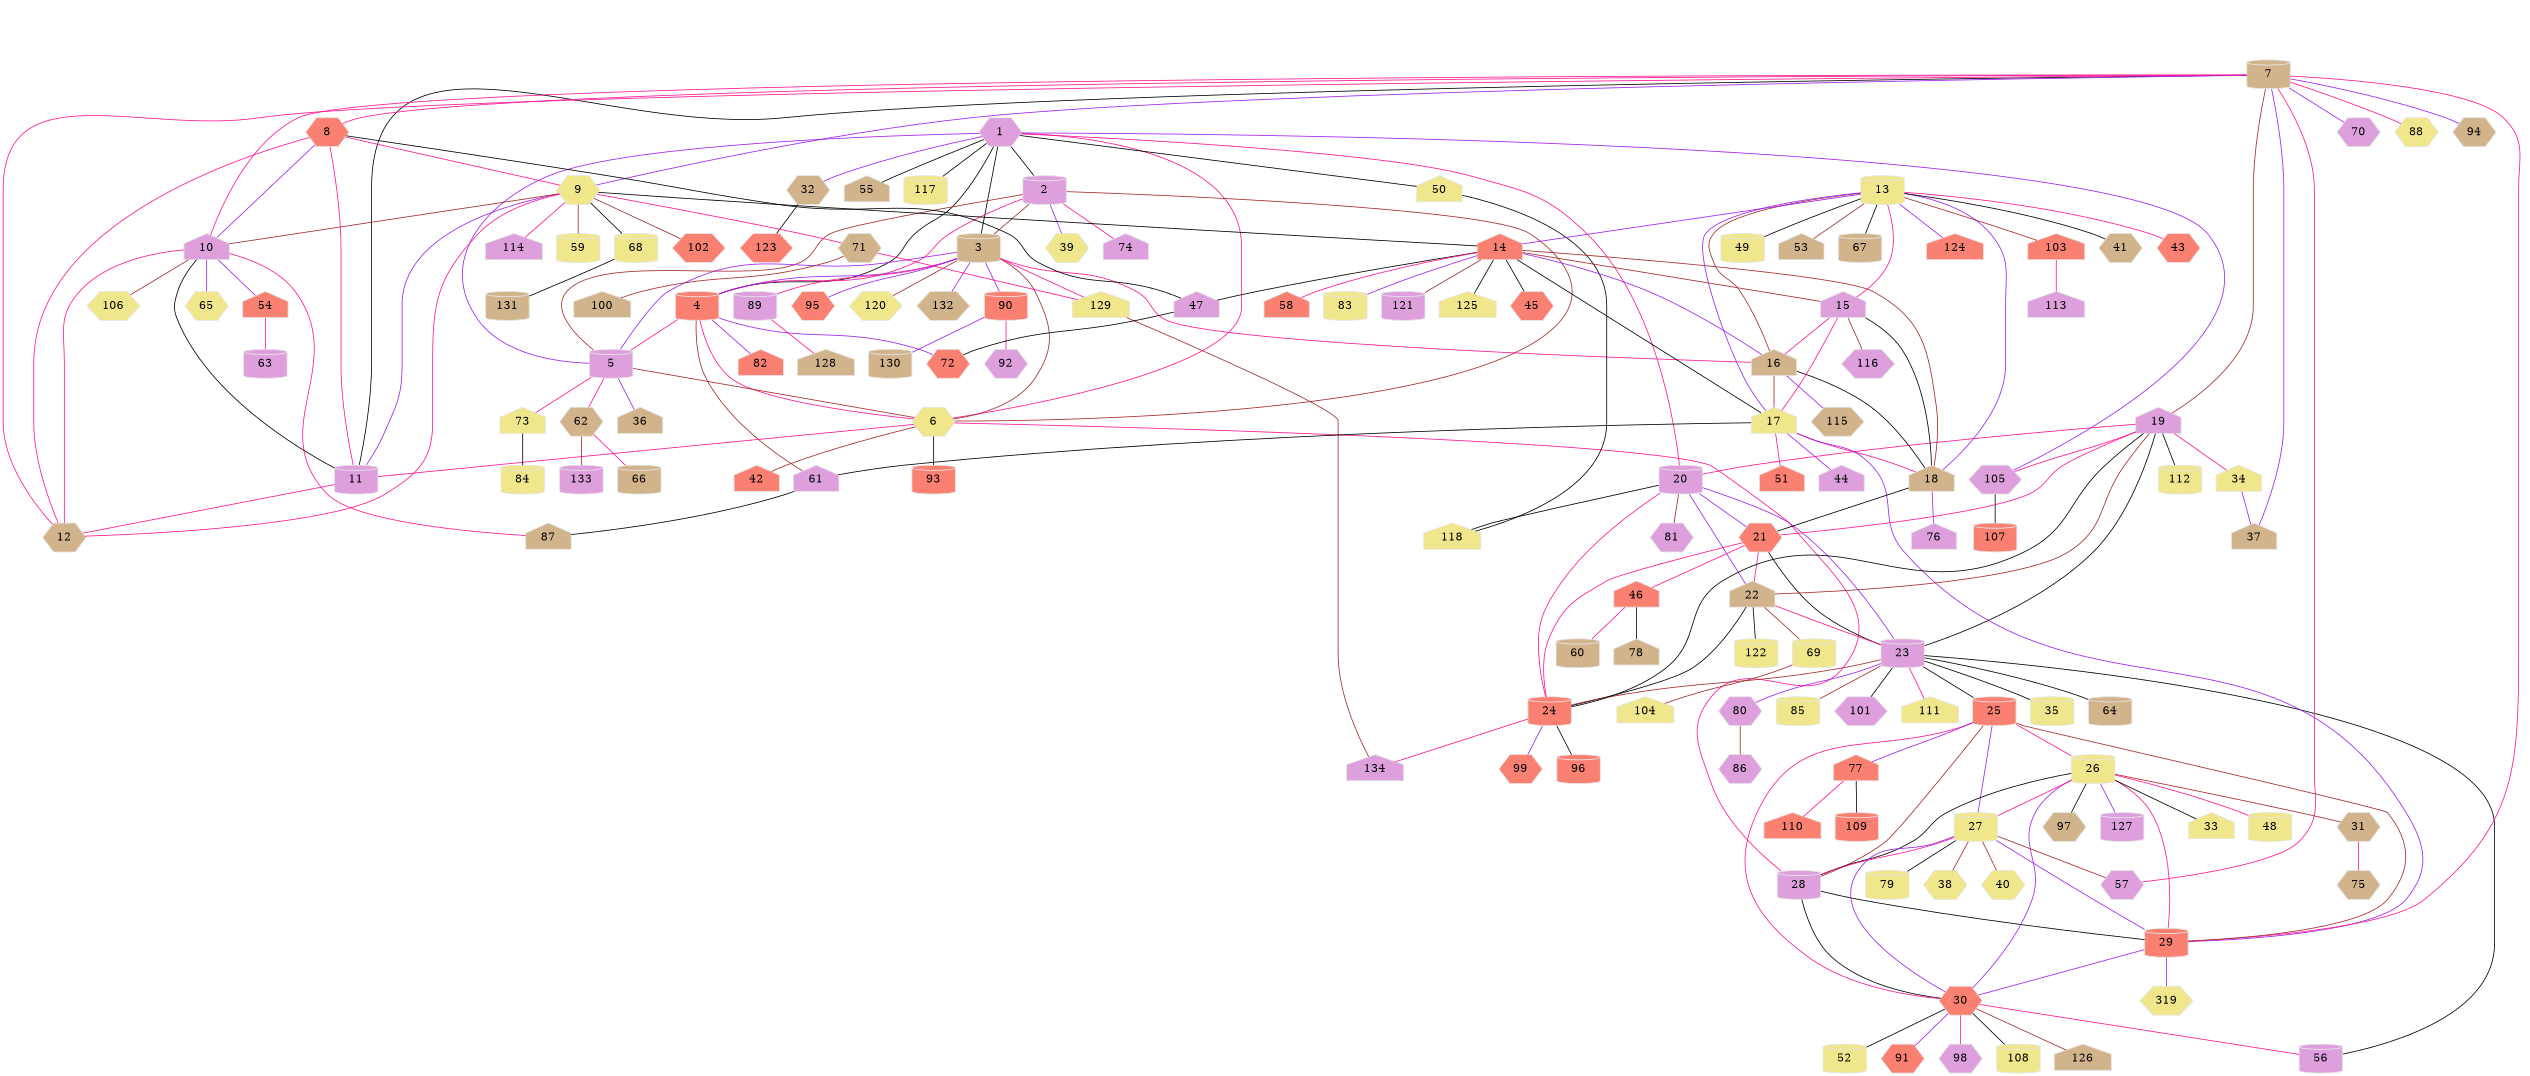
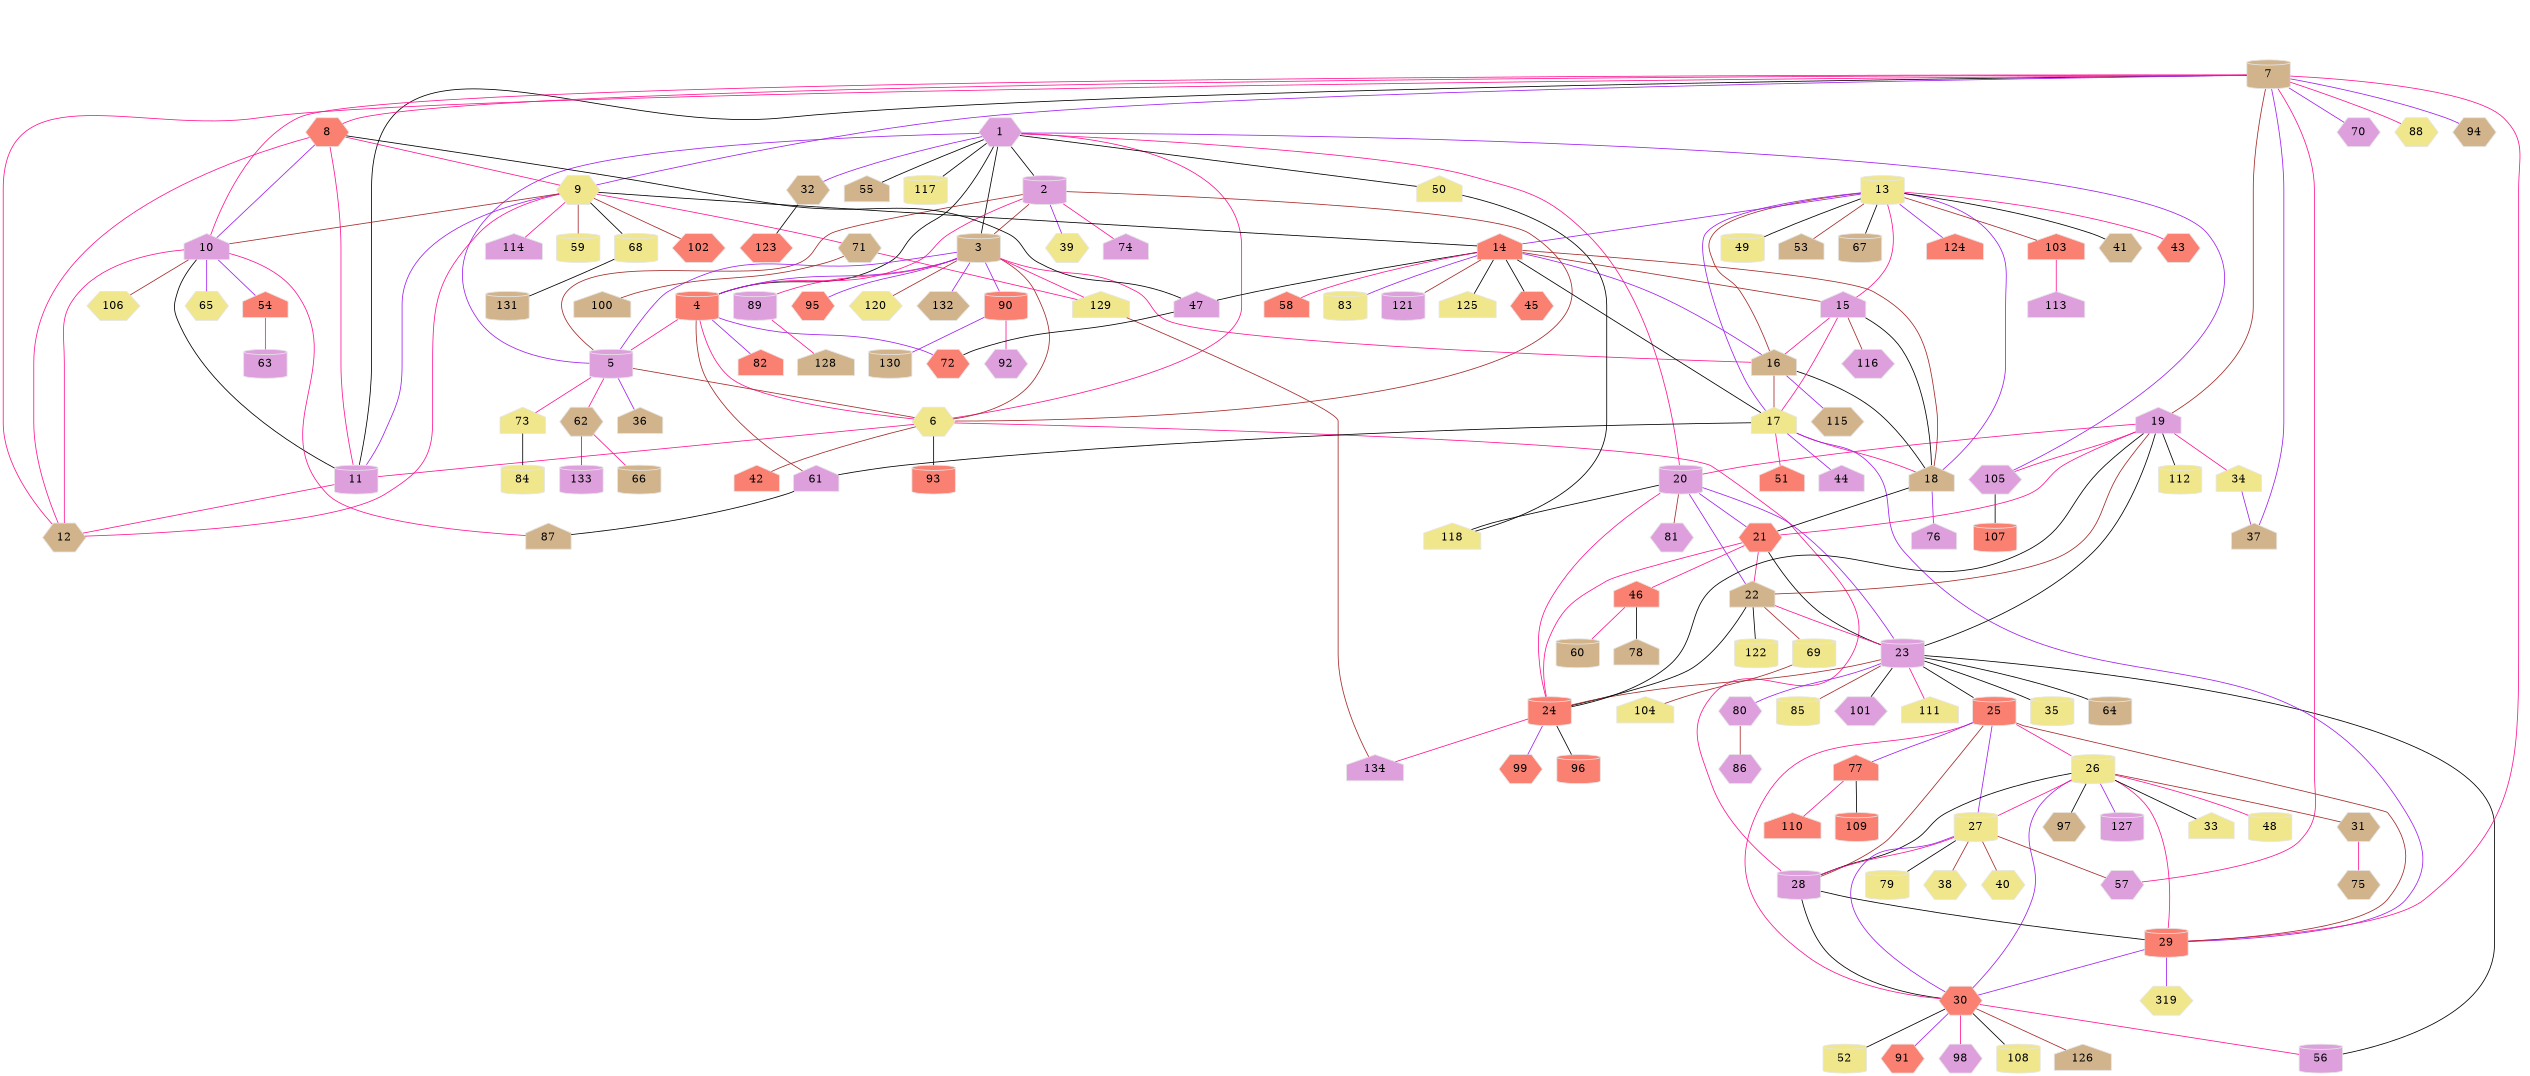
(2070, 886) -> none
